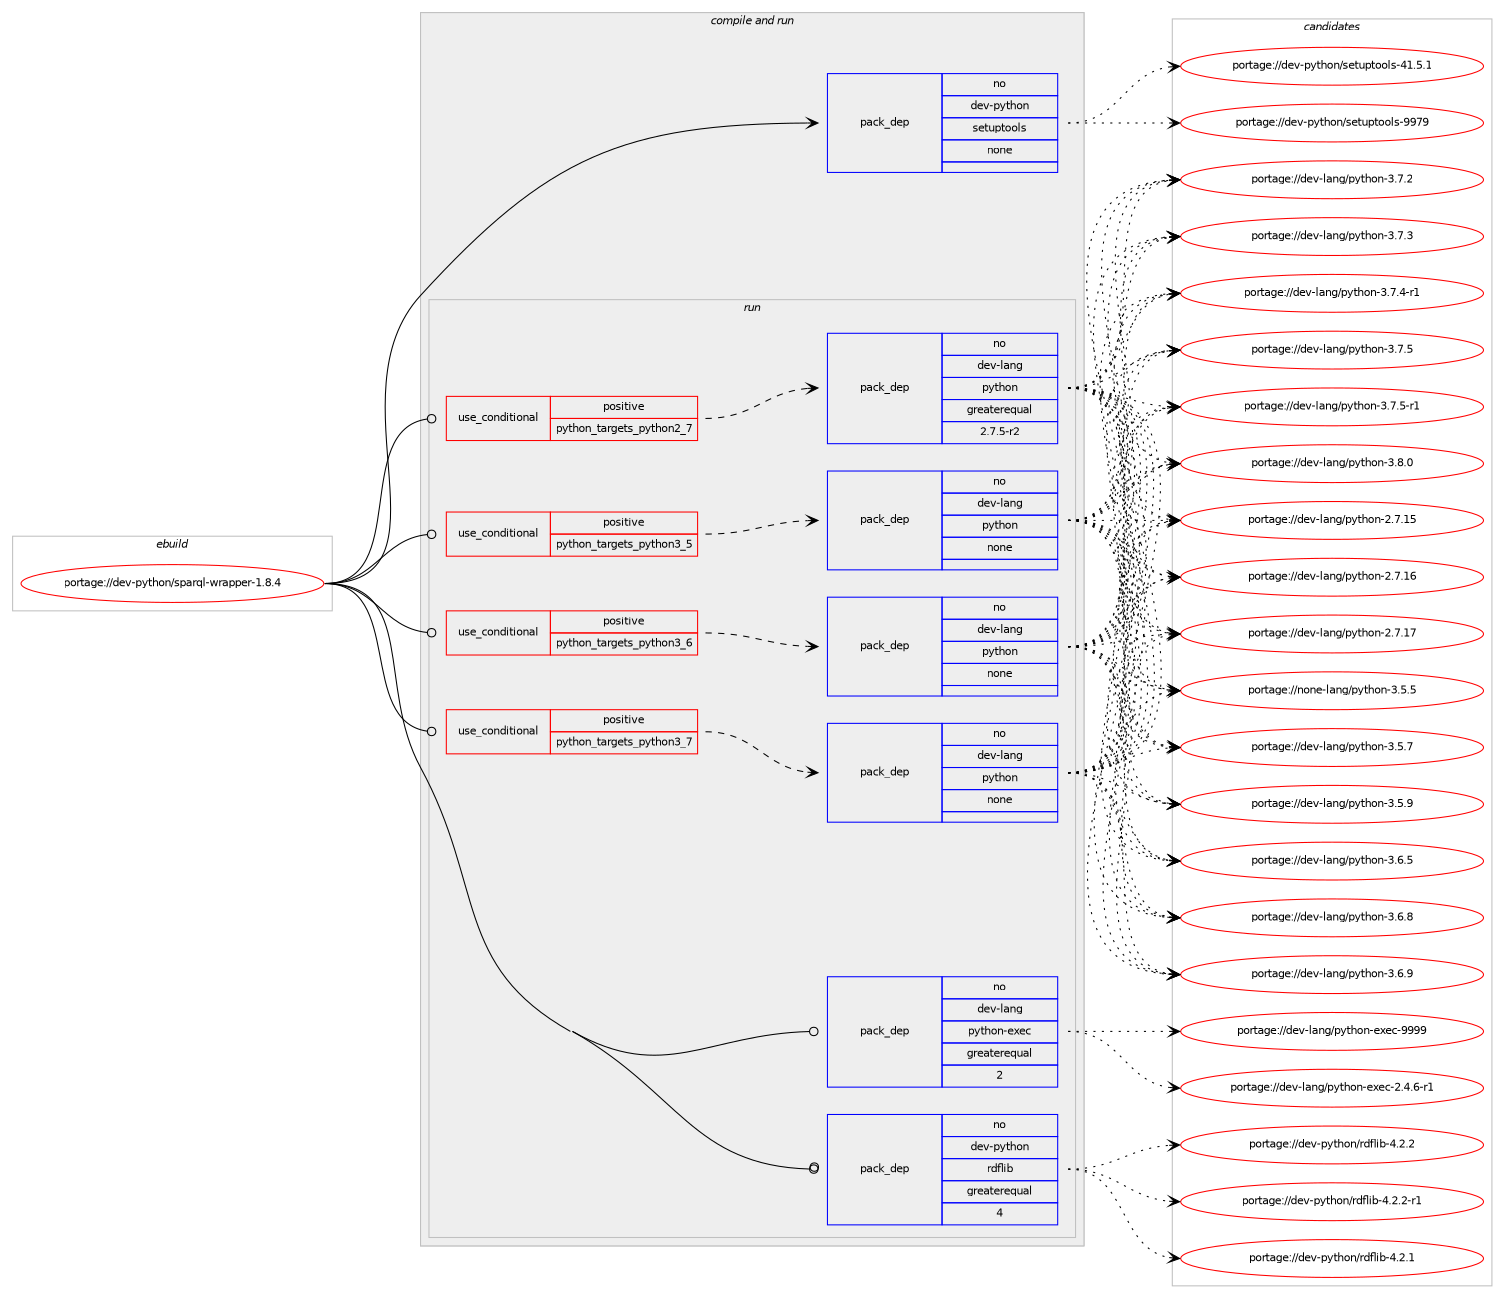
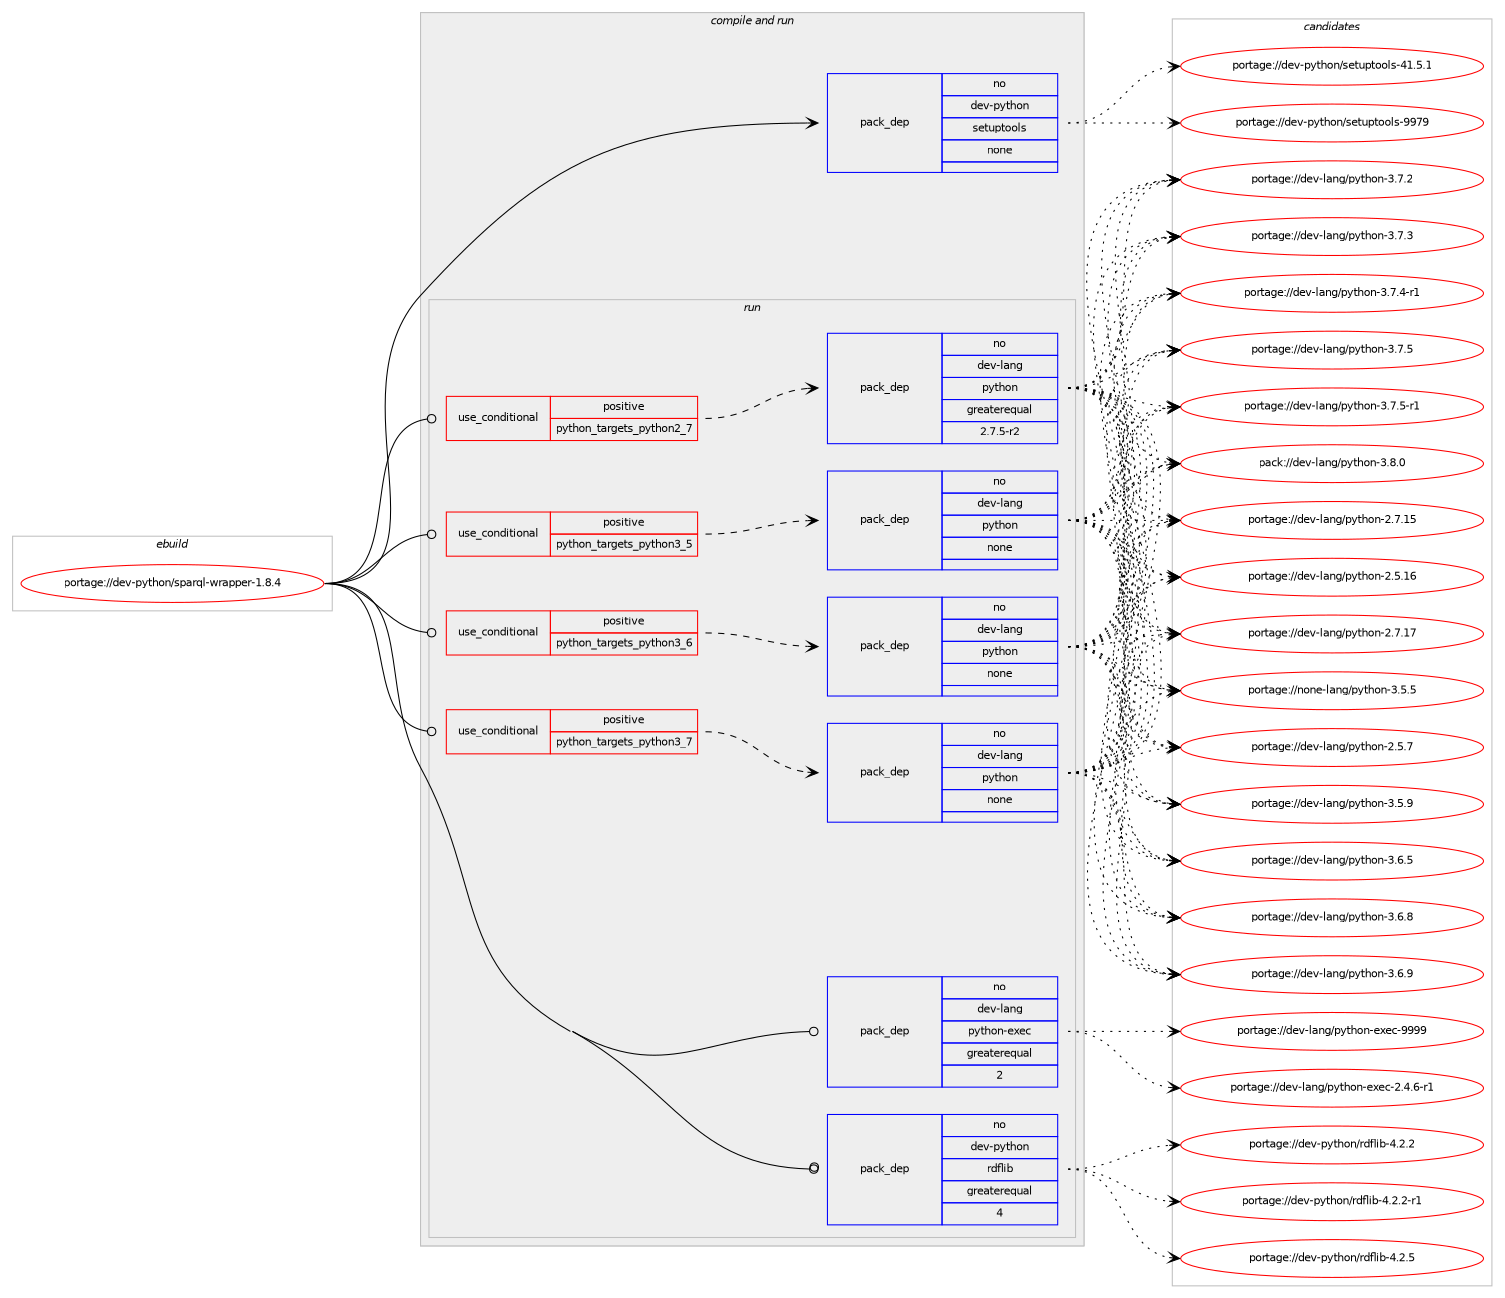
(1332, 464) -> (1332, 464)
(1332, 577) -> (1332, 577)
(1332, 748) -> (1332, 748)
(1332, 1259) -> (1332, 1259)
